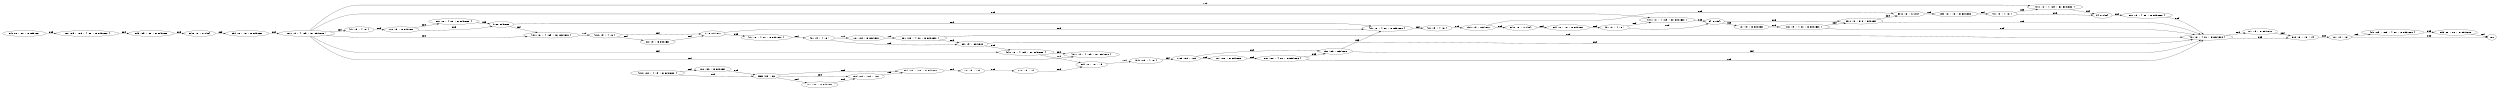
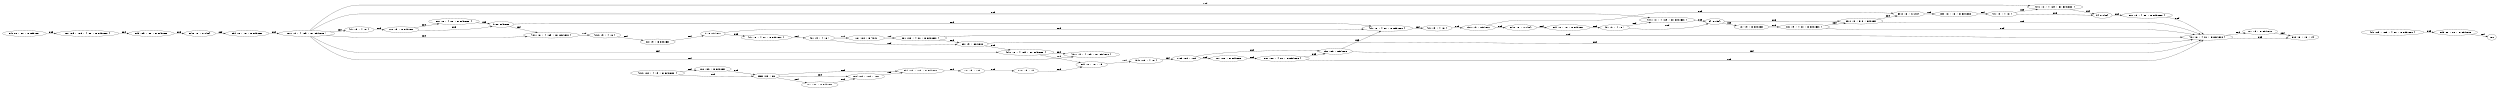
(660, 34) -> none
(2340, 37) -> none
(866, 38) -> (866, 38)
